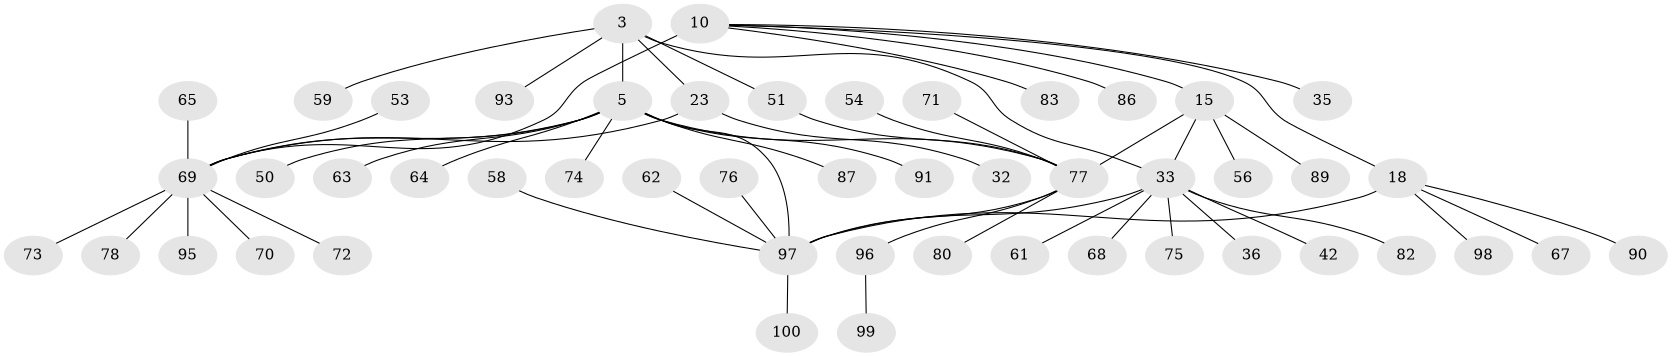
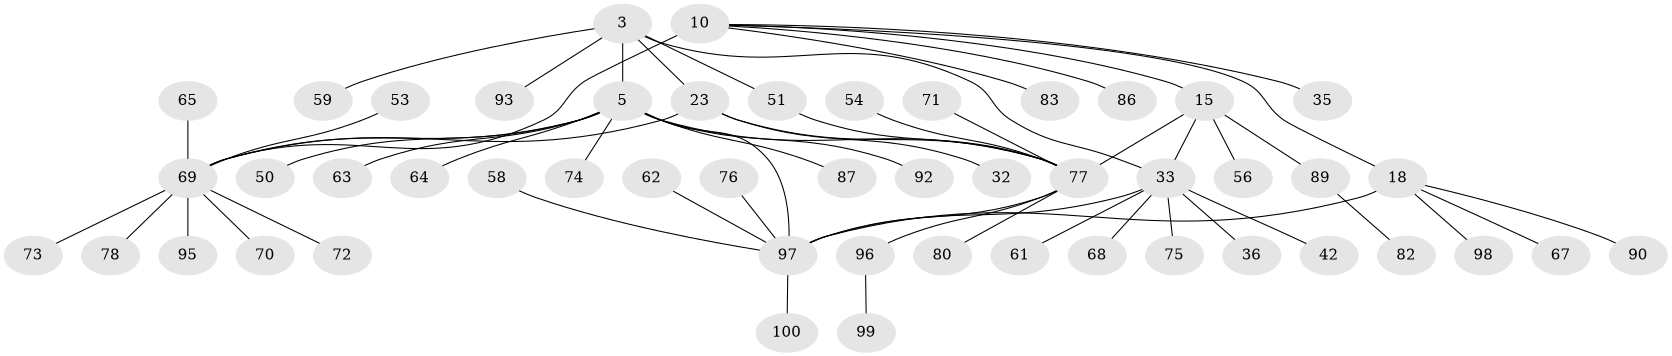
none -> (889, 140)
(924, 178) -> (924, 178)
(1296, 218) -> (1363, 217)
